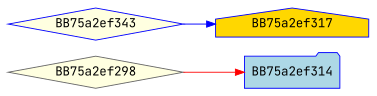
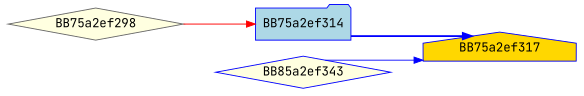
(96, 24) -> (303, 72)
none -> (407, 36)
